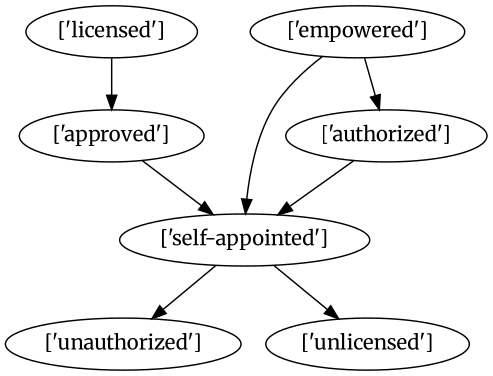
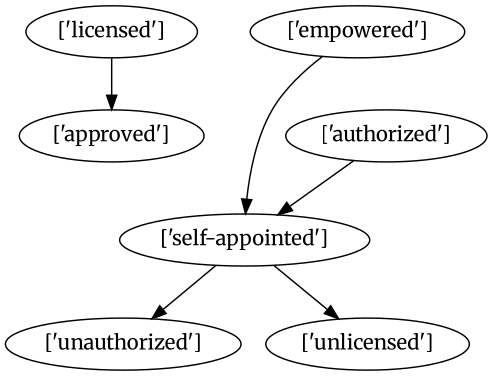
(370, 77) -> none
(172, 183) -> none
